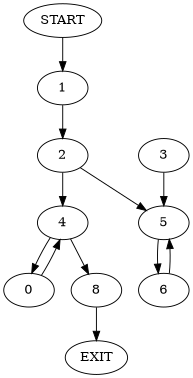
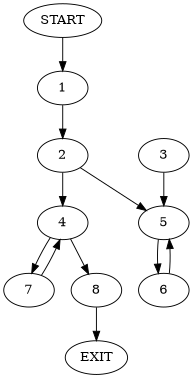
(29, 290) -> (29, 290)
